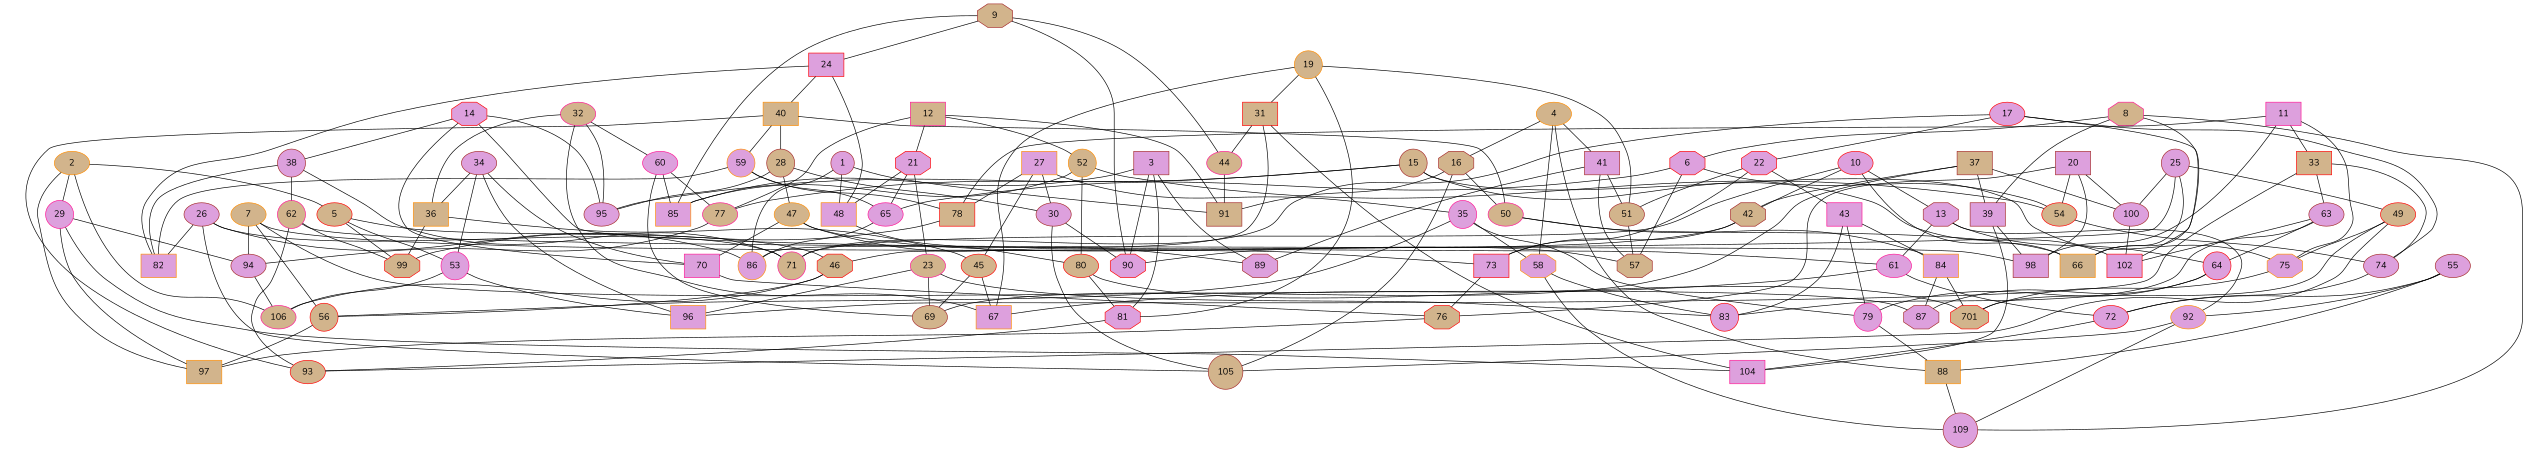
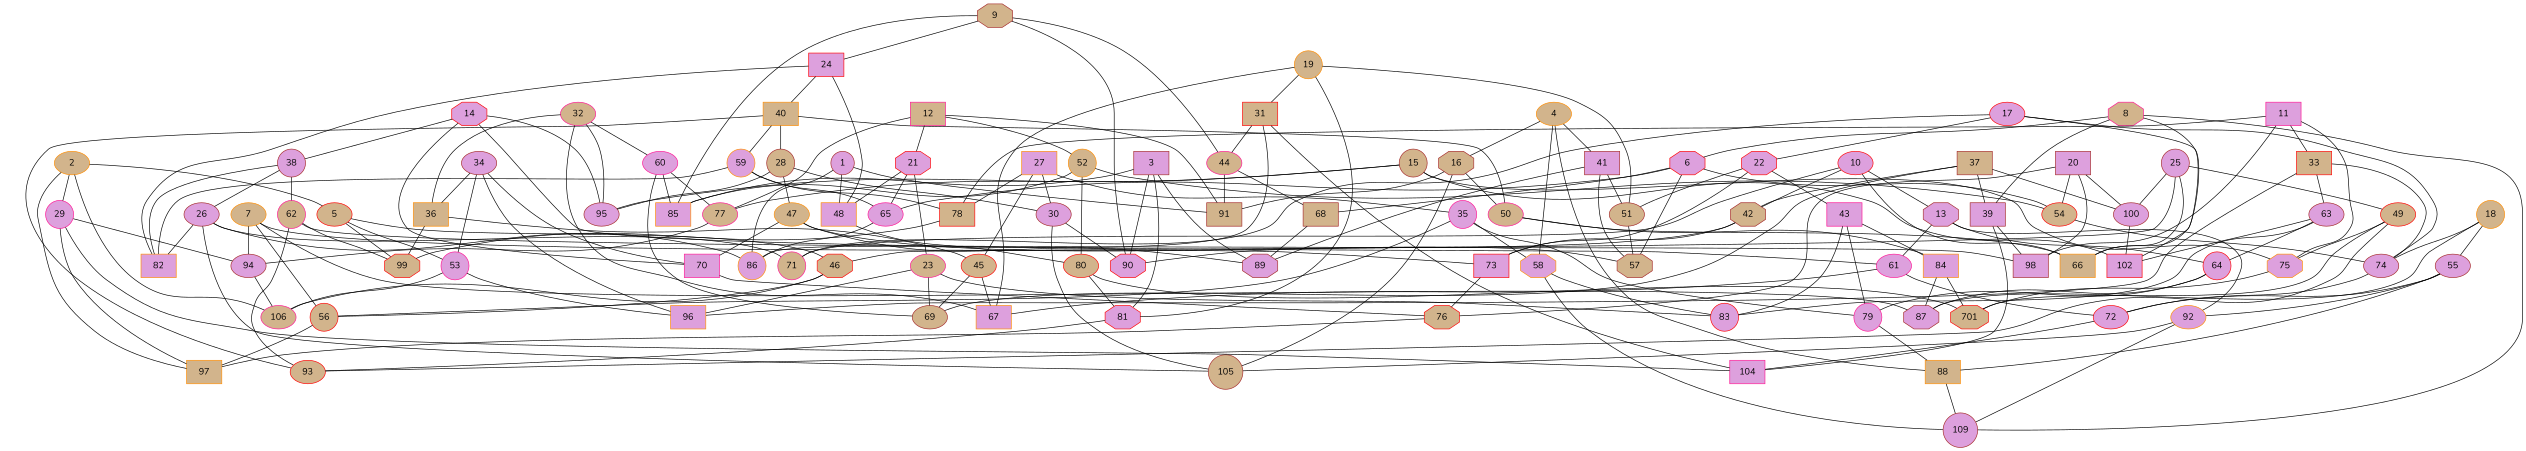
none -> (1321, 214)
none -> (2491, 214)
(536, 243) -> (244, 190)
